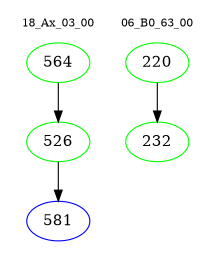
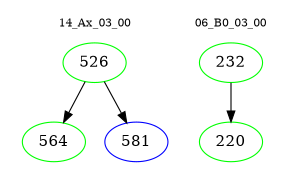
(58, 24) -> (95, 24)
(157, 24) -> (231, 24)
(58, 97) -> (77, 97)
(157, 97) -> (231, 97)
